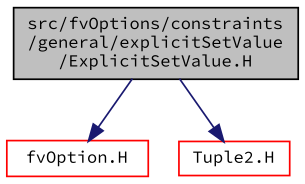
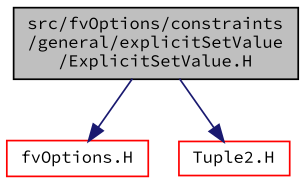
(78, 158) -> (78, 158)
